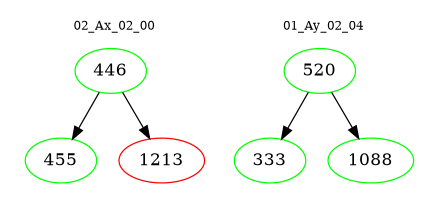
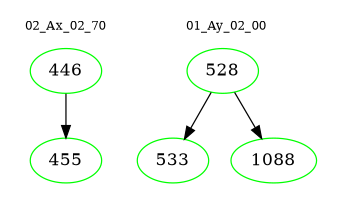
(114, 27) -> (66, 27)
(324, 27) -> (226, 27)
(320, 71) -> (223, 71)
(162, 161) -> none
(270, 161) -> (173, 161)
